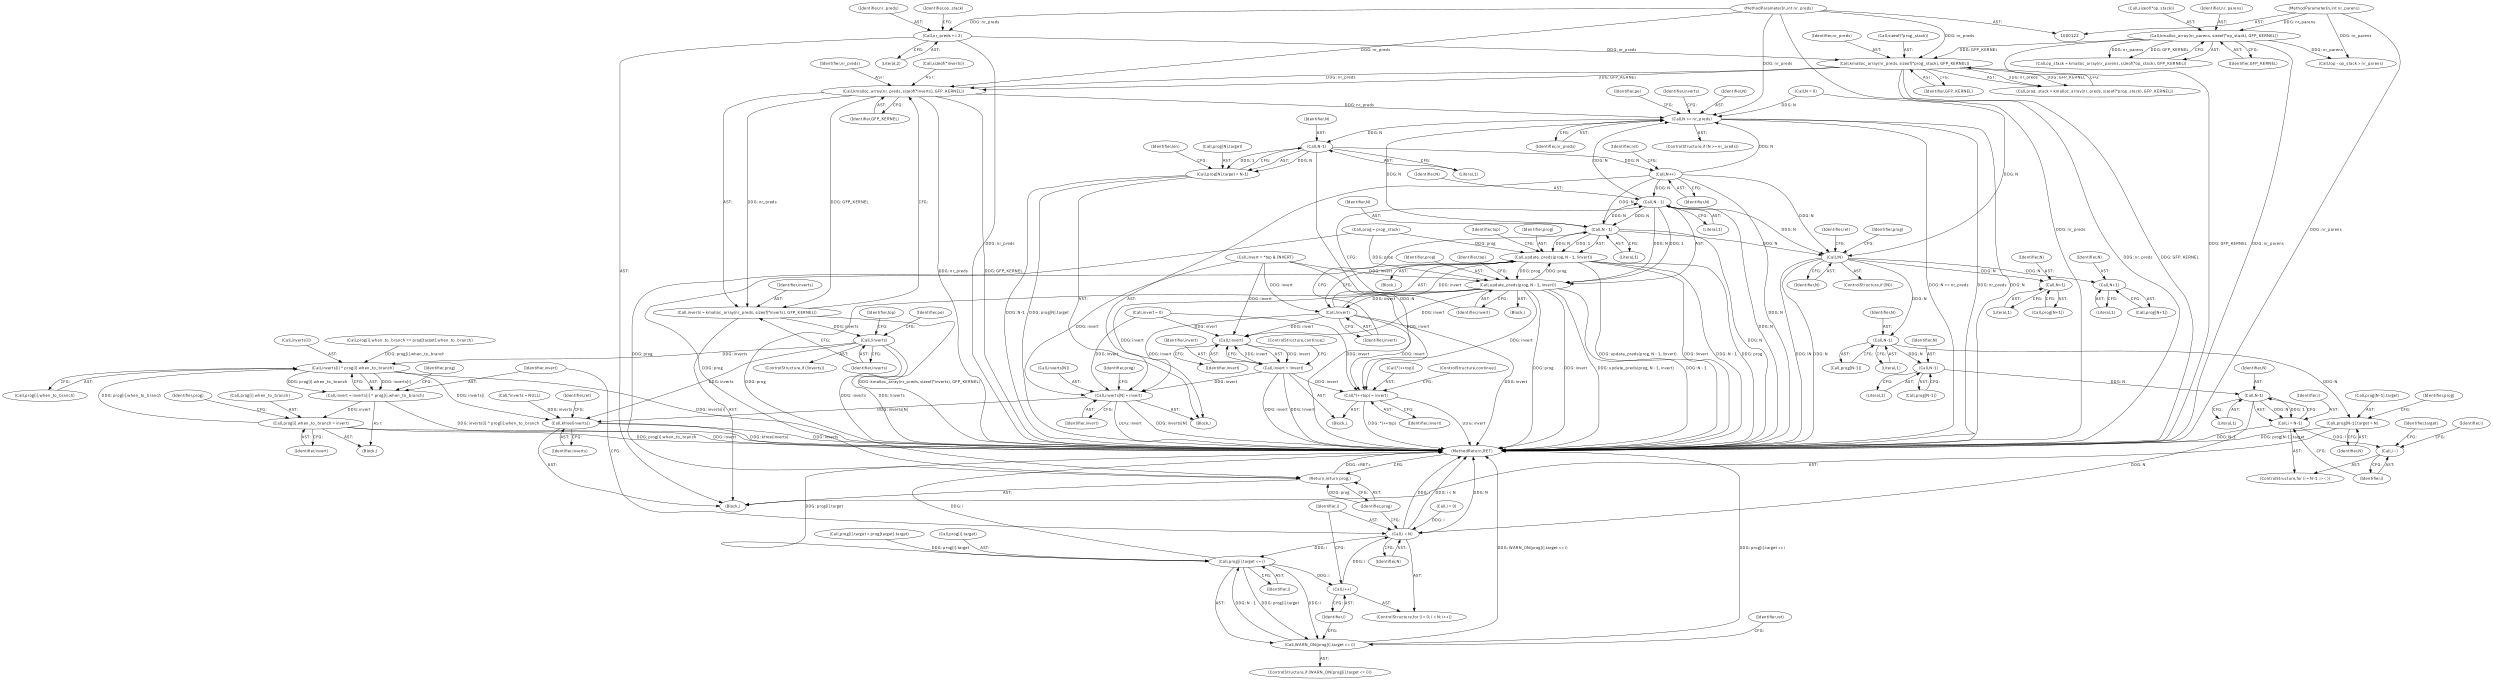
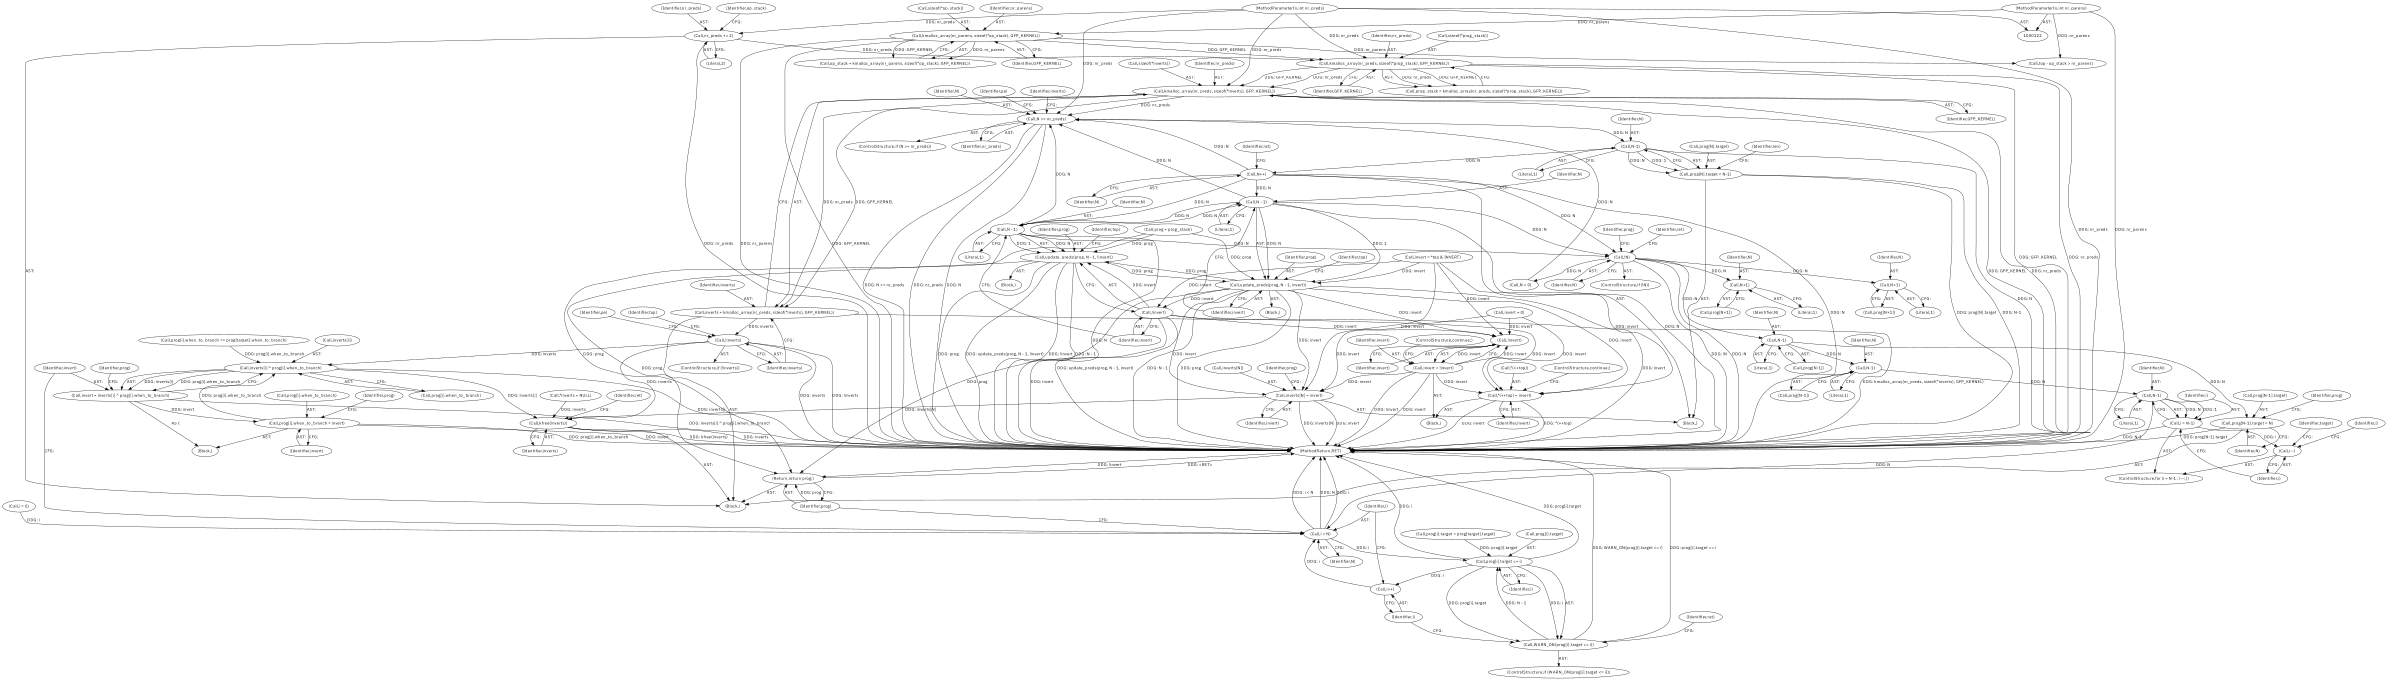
(2004, 144) -> (1572, 267)
(1399, 465) -> (1110, 465)
(1414, 617) -> none
